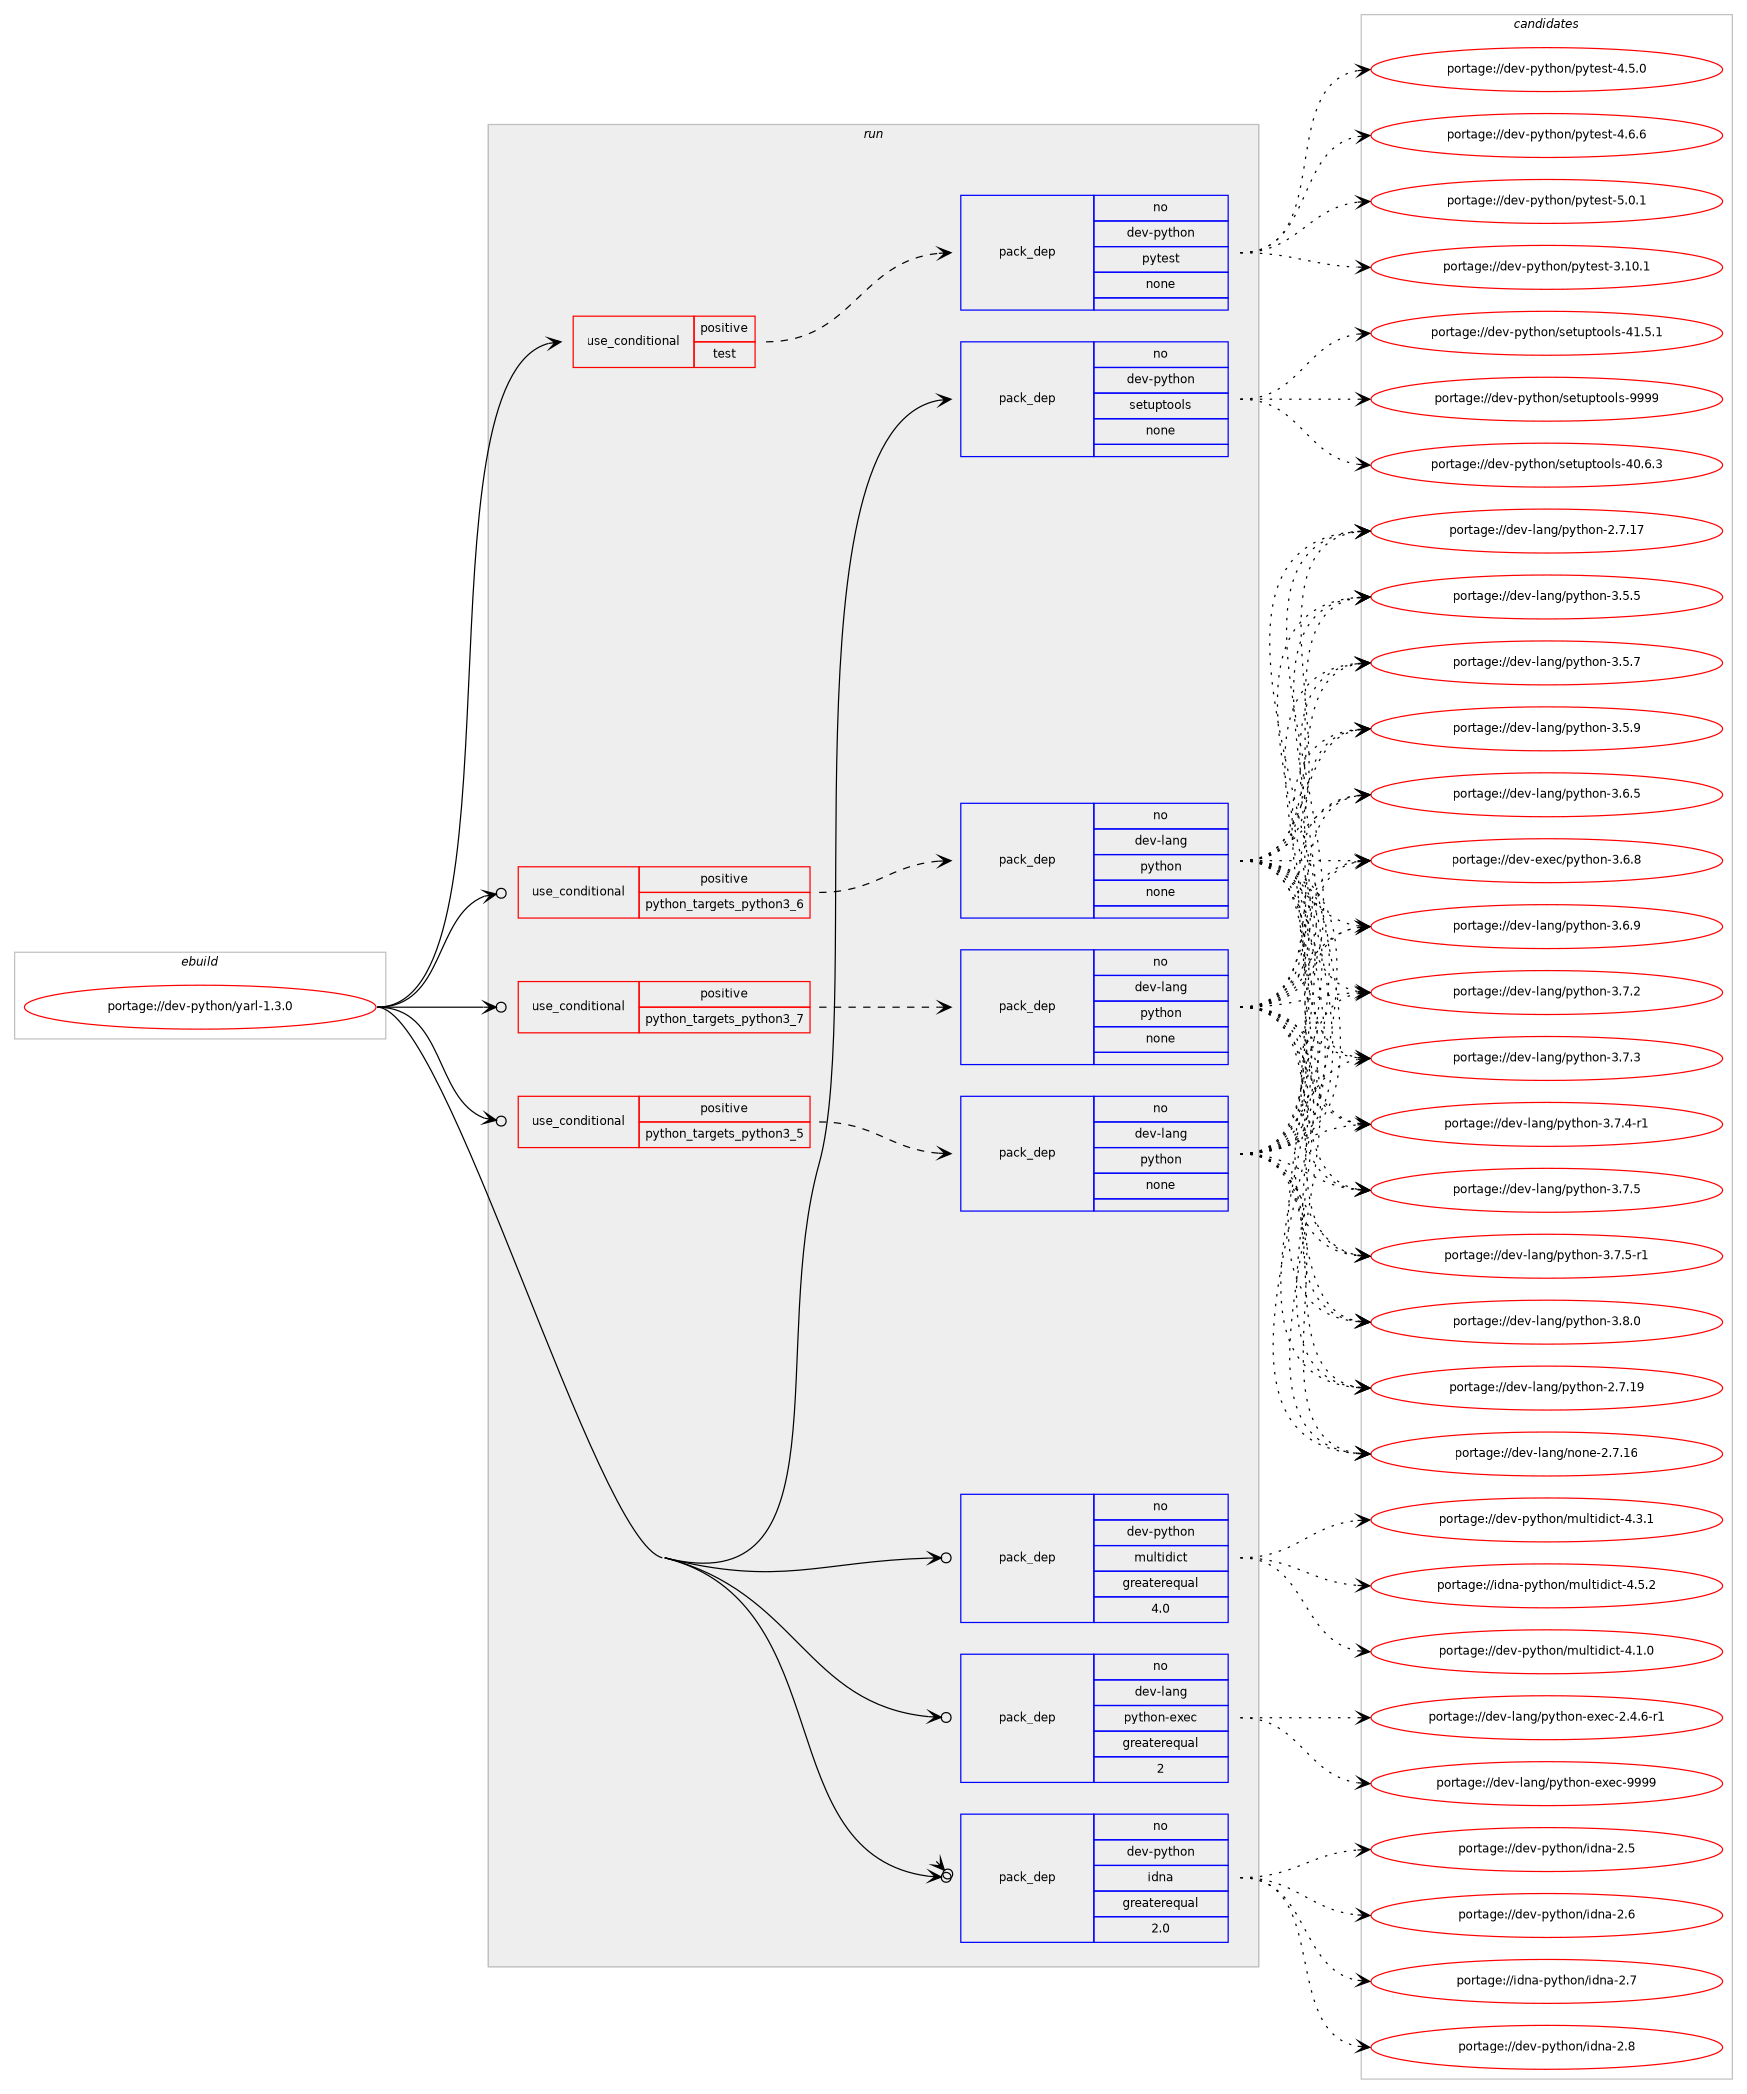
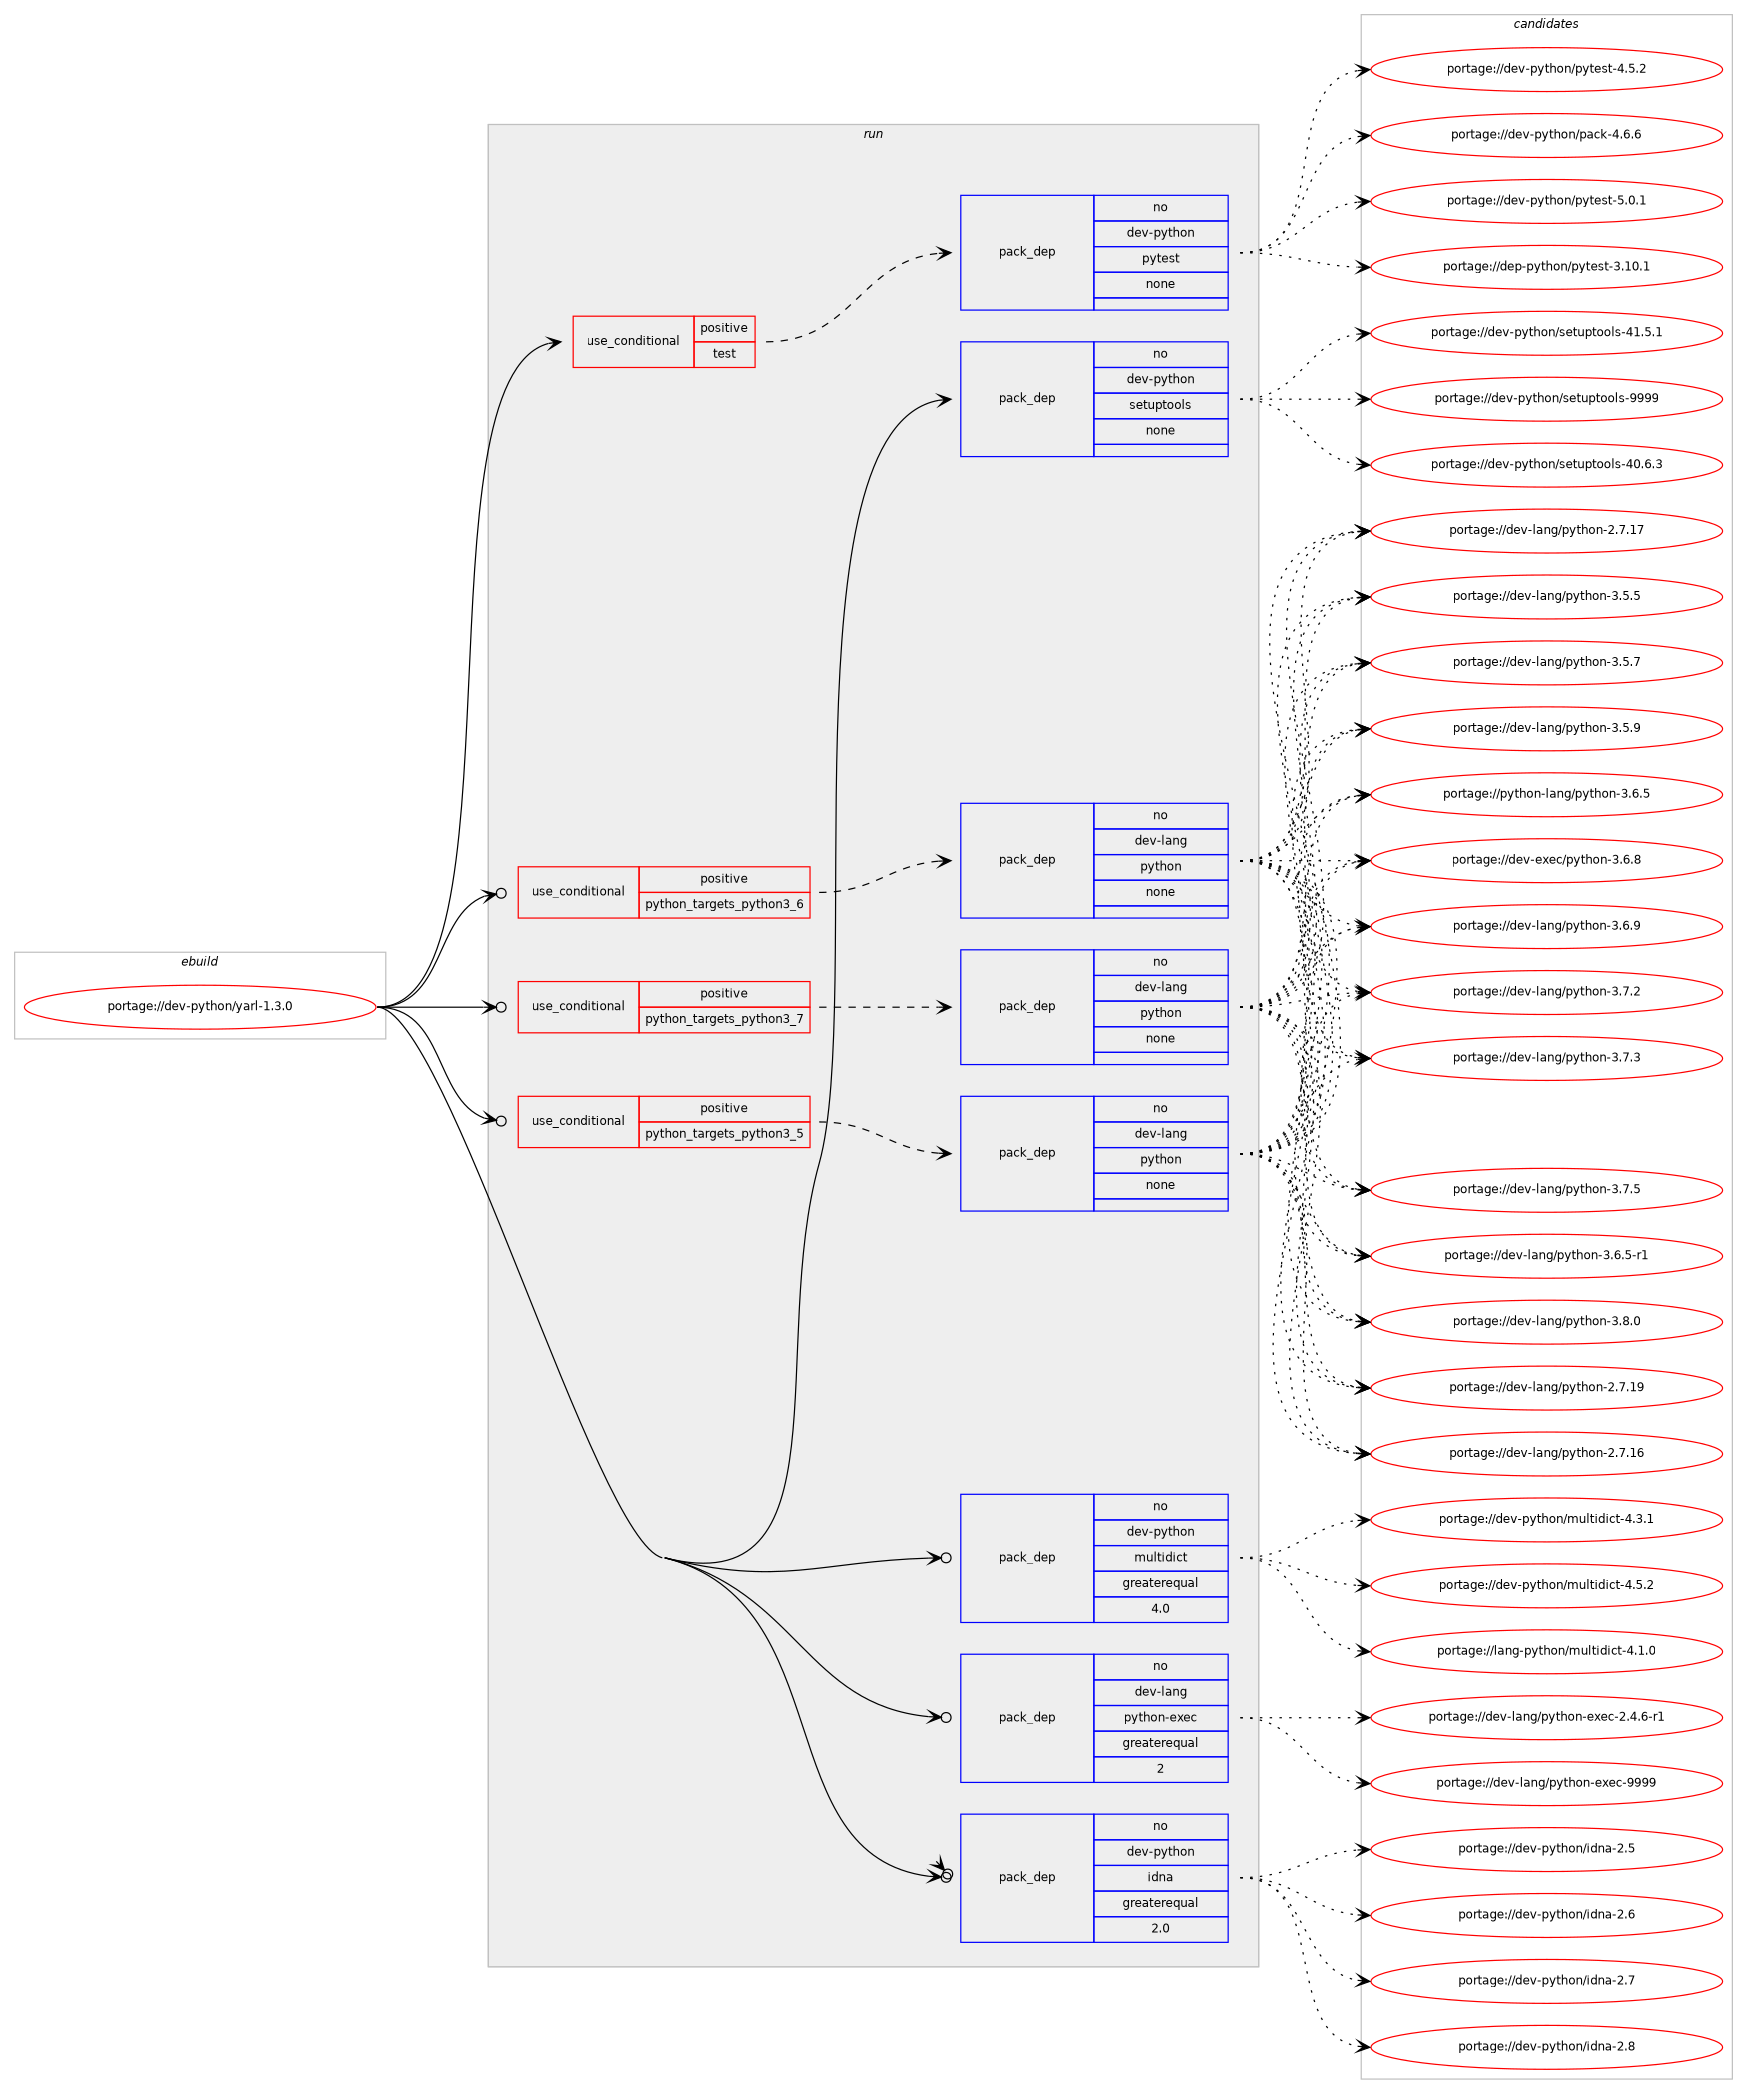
(1547, 70) -> (1547, 70)
(1547, 136) -> (1547, 136)
(1547, 267) -> (1547, 267)
(1547, 795) -> (1547, 795)
(1547, 1124) -> none
(1547, 1256) -> (1547, 1256)
(1547, 1454) -> (1547, 1454)
(1547, 1586) -> (1547, 1586)
(1547, 1652) -> (1547, 1652)
(1547, 1981) -> (1547, 1981)
